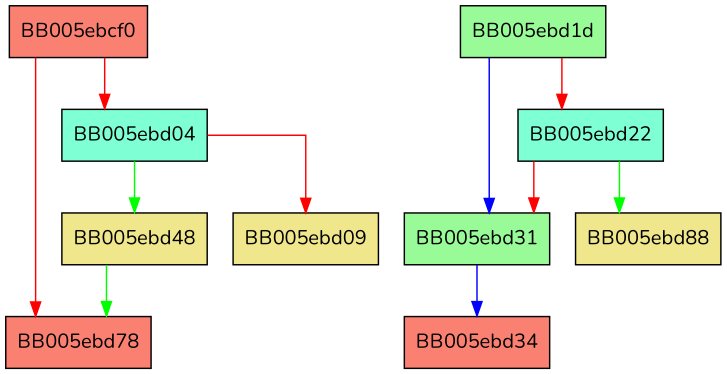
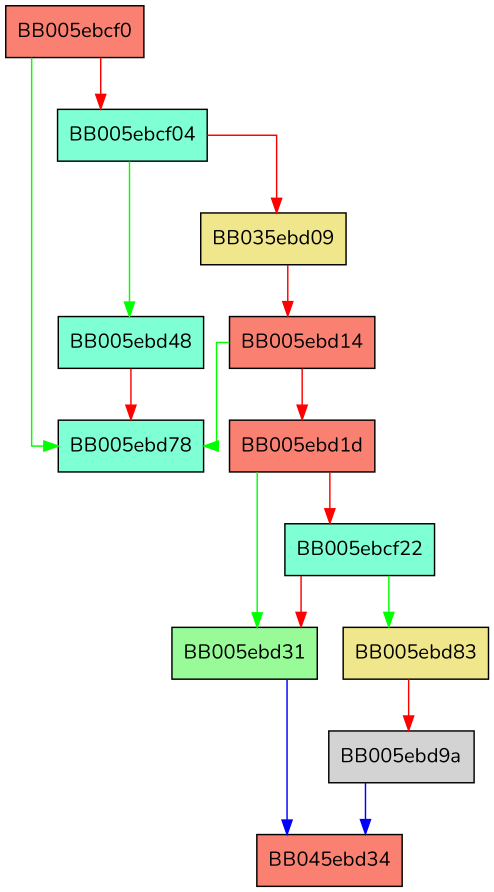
(533, 32) -> (302, 446)
(489, 128) -> (257, 543)
(135, 135) -> (132, 135)
(591, 135) -> (360, 550)
(36, 180) -> (32, 258)
(135, 239) -> (131, 342)
(306, 239) -> (273, 239)
(648, 239) -> (416, 653)
(106, 283) -> (131, 387)
(78, 342) -> (131, 446)
none -> (302, 342)
(477, 342) -> (330, 860)
none -> (401, 757)
